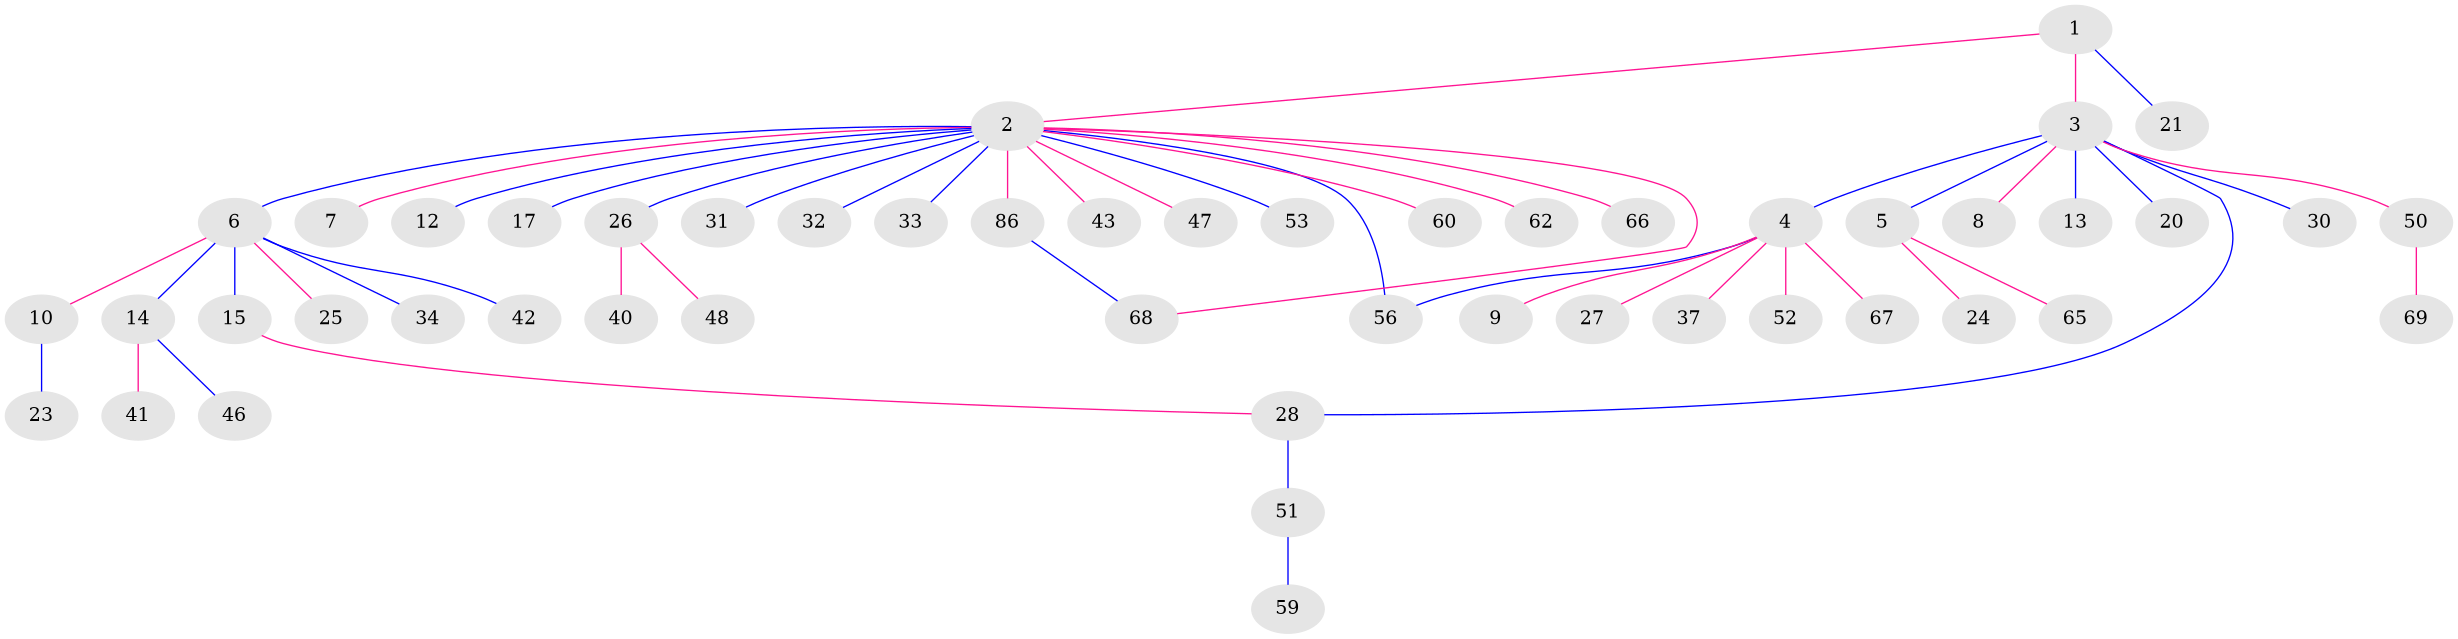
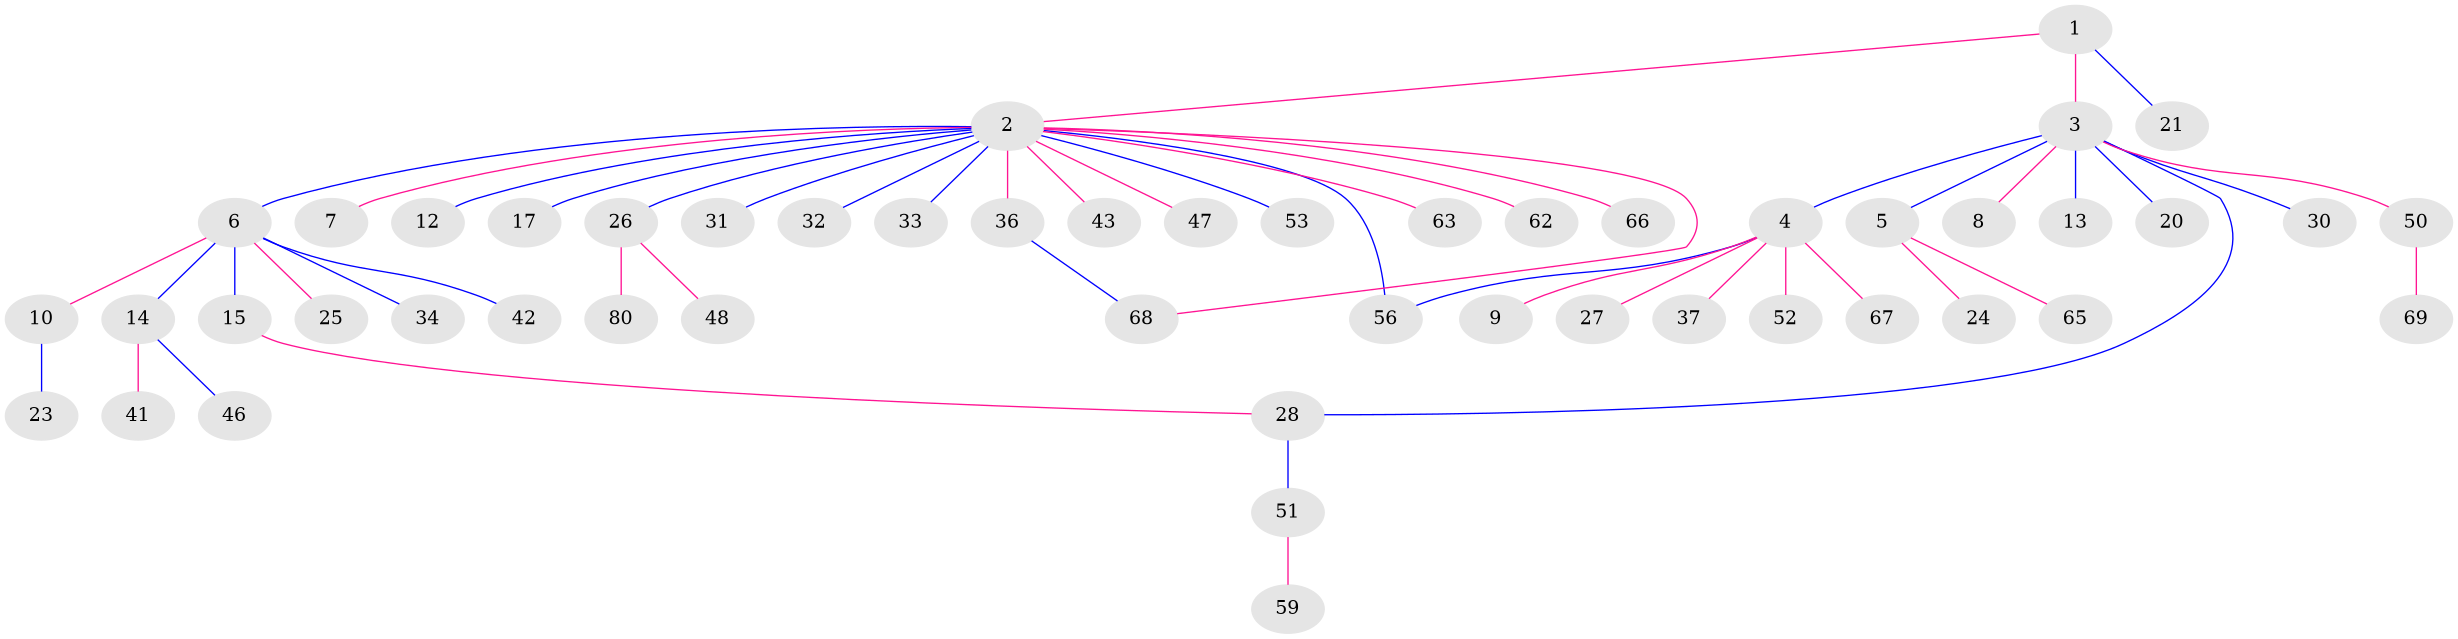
(1008, 223) -> (1008, 223)
(1445, 223) -> (1445, 223)
(621, 319) -> (621, 319)
(1288, 561) -> (1288, 561)
